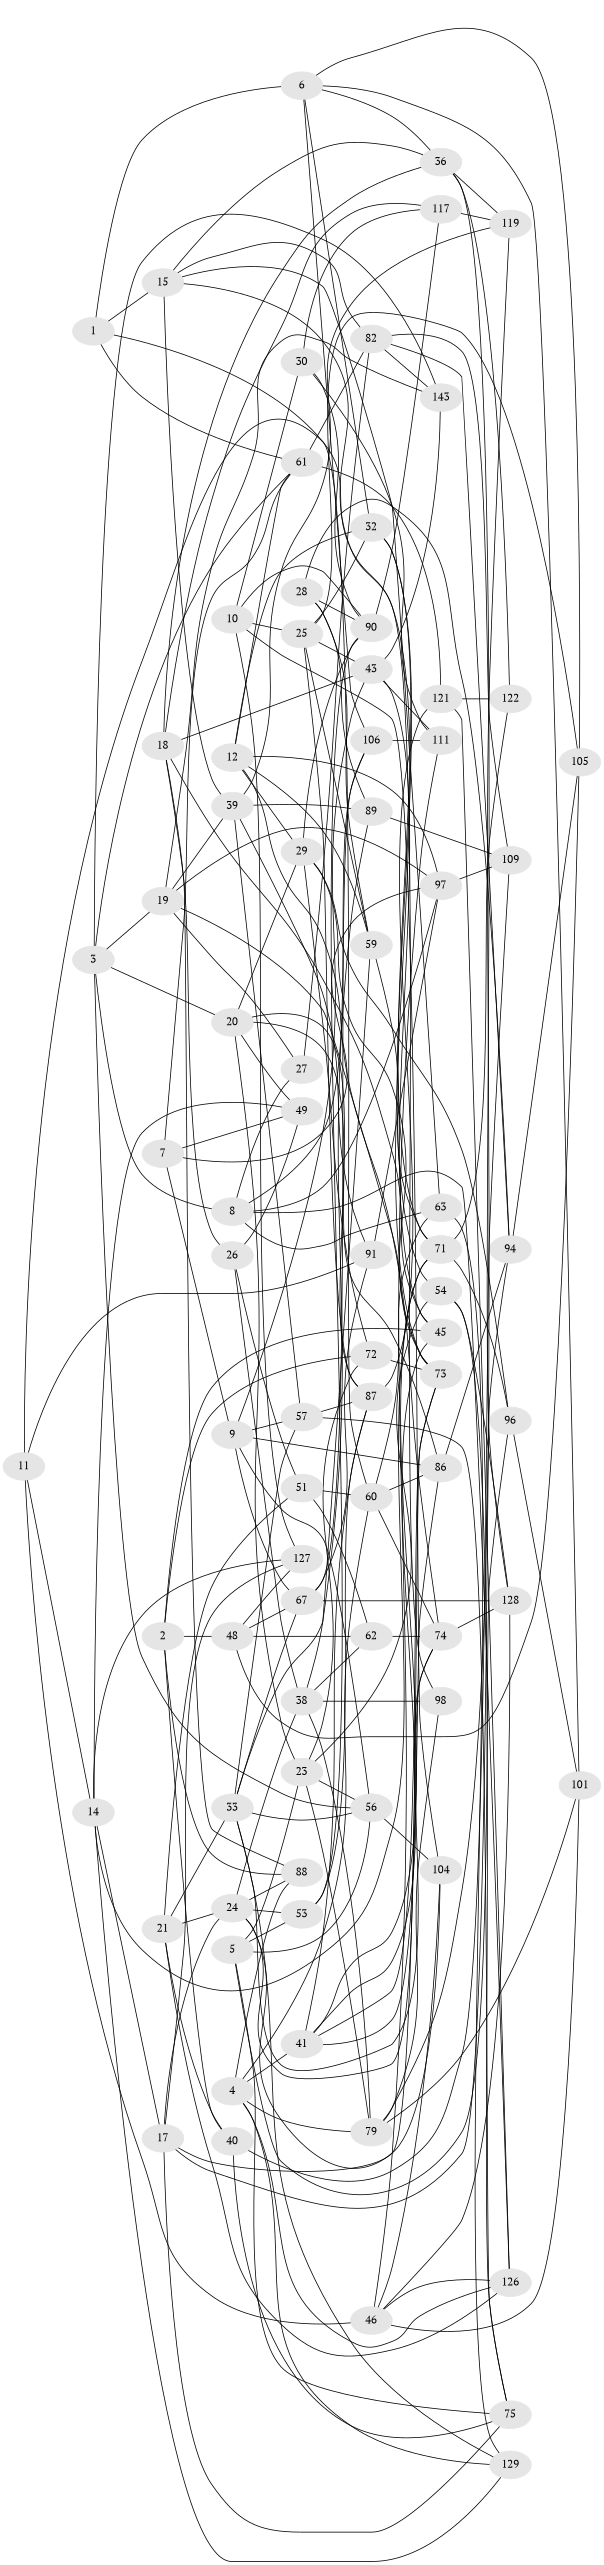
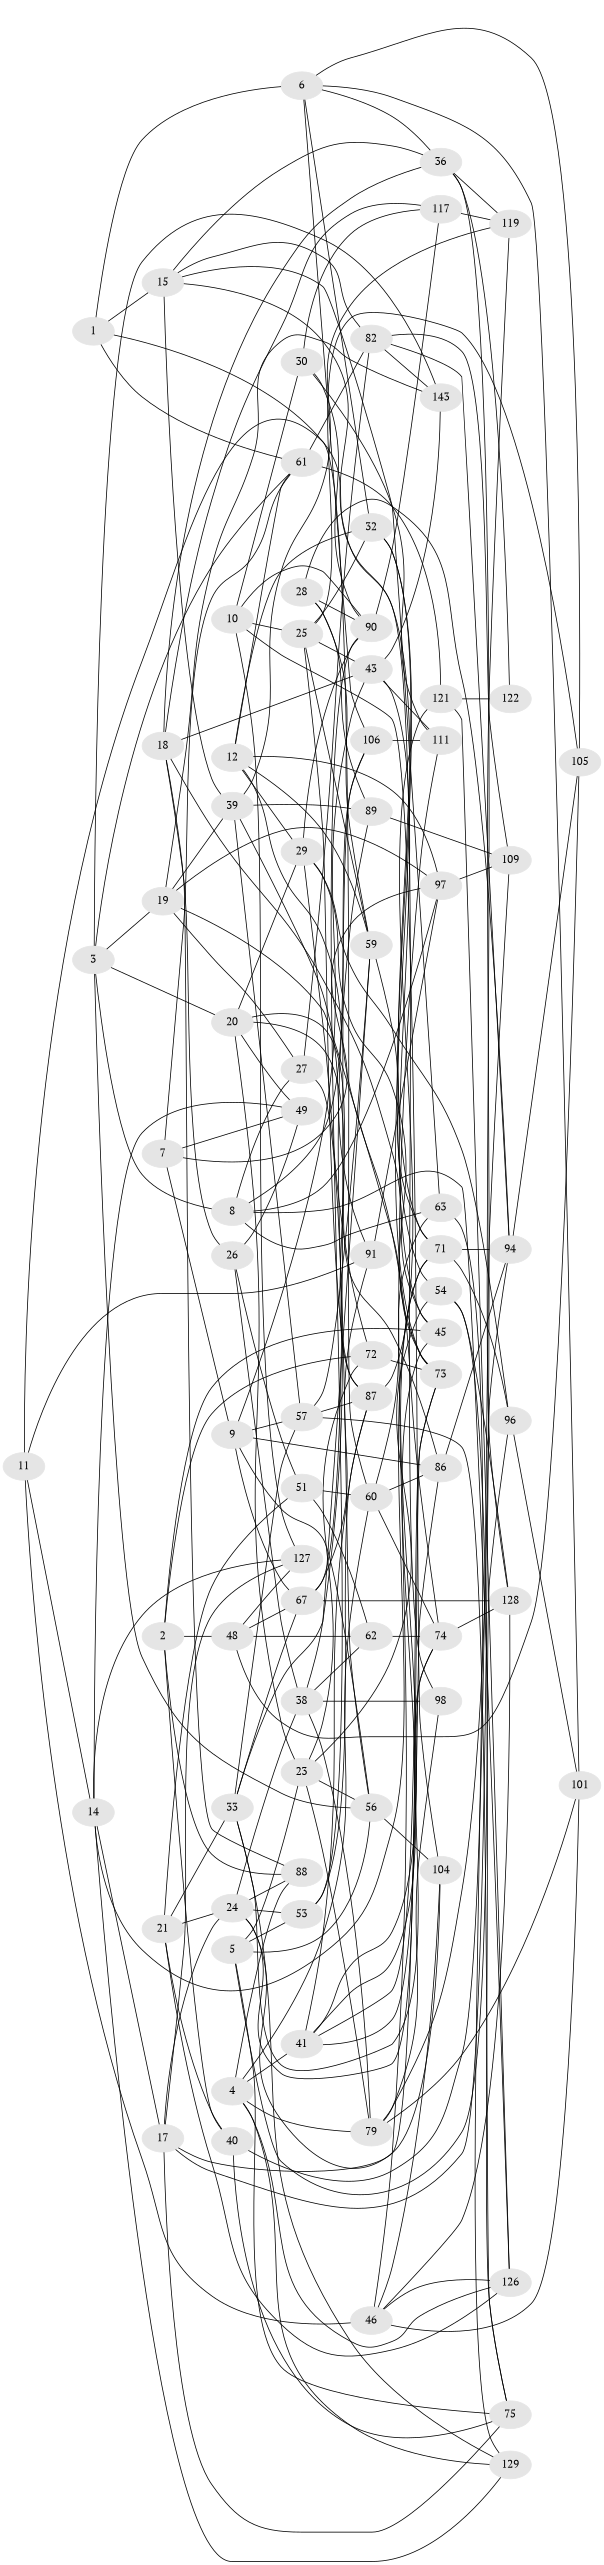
(482, 1110) -> (473, 1249)
none -> (351, 1184)
(302, 1820) -> (345, 1436)
